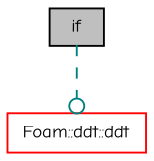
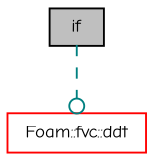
(77, 133) -> (77, 133)
